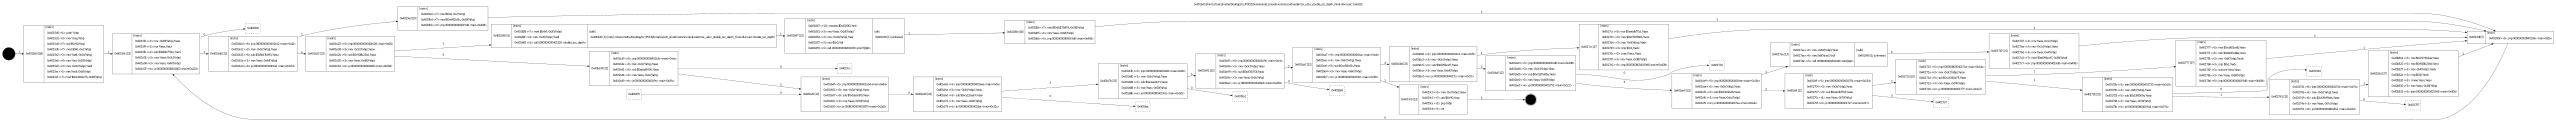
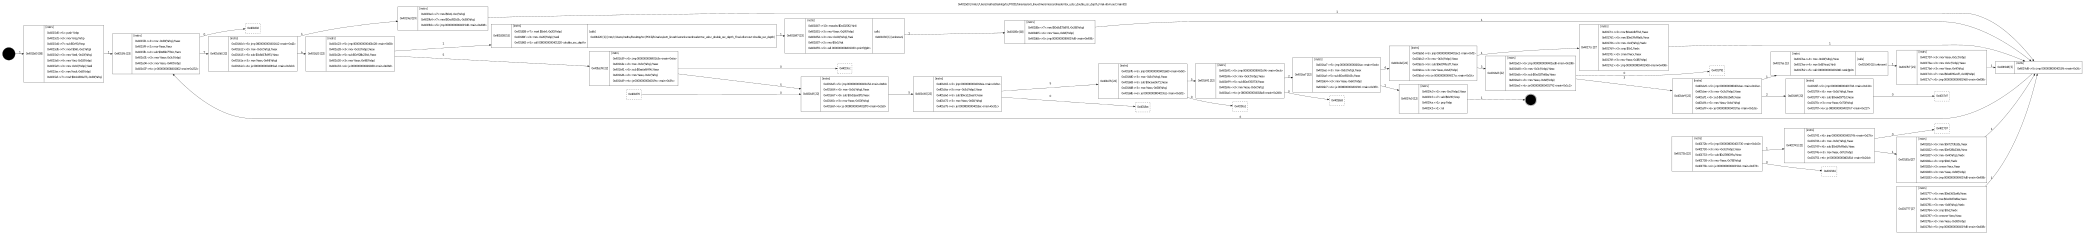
(1941, 77) -> none
